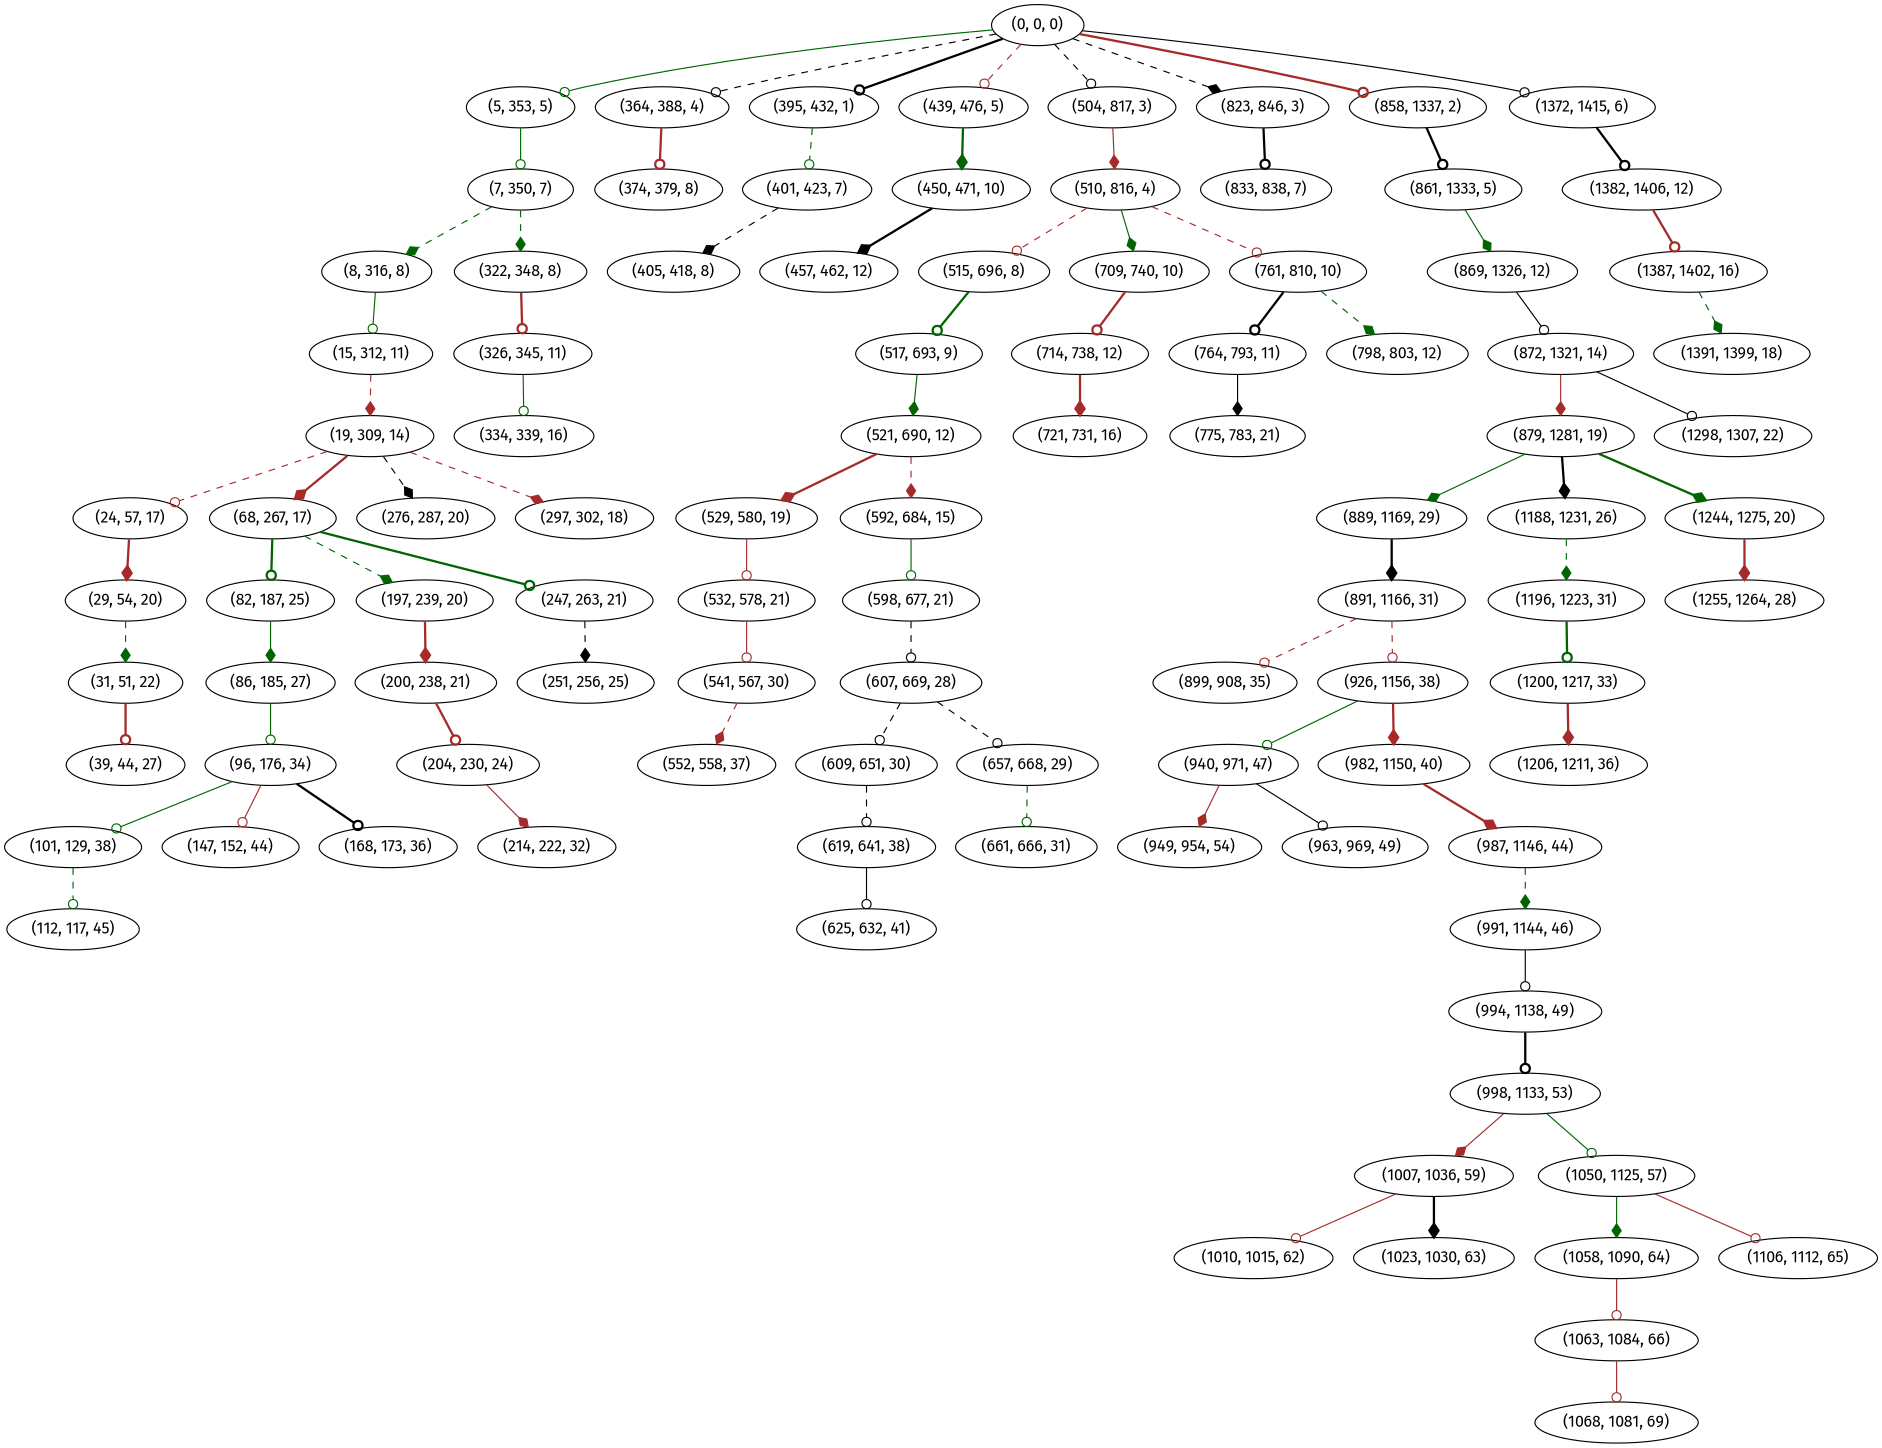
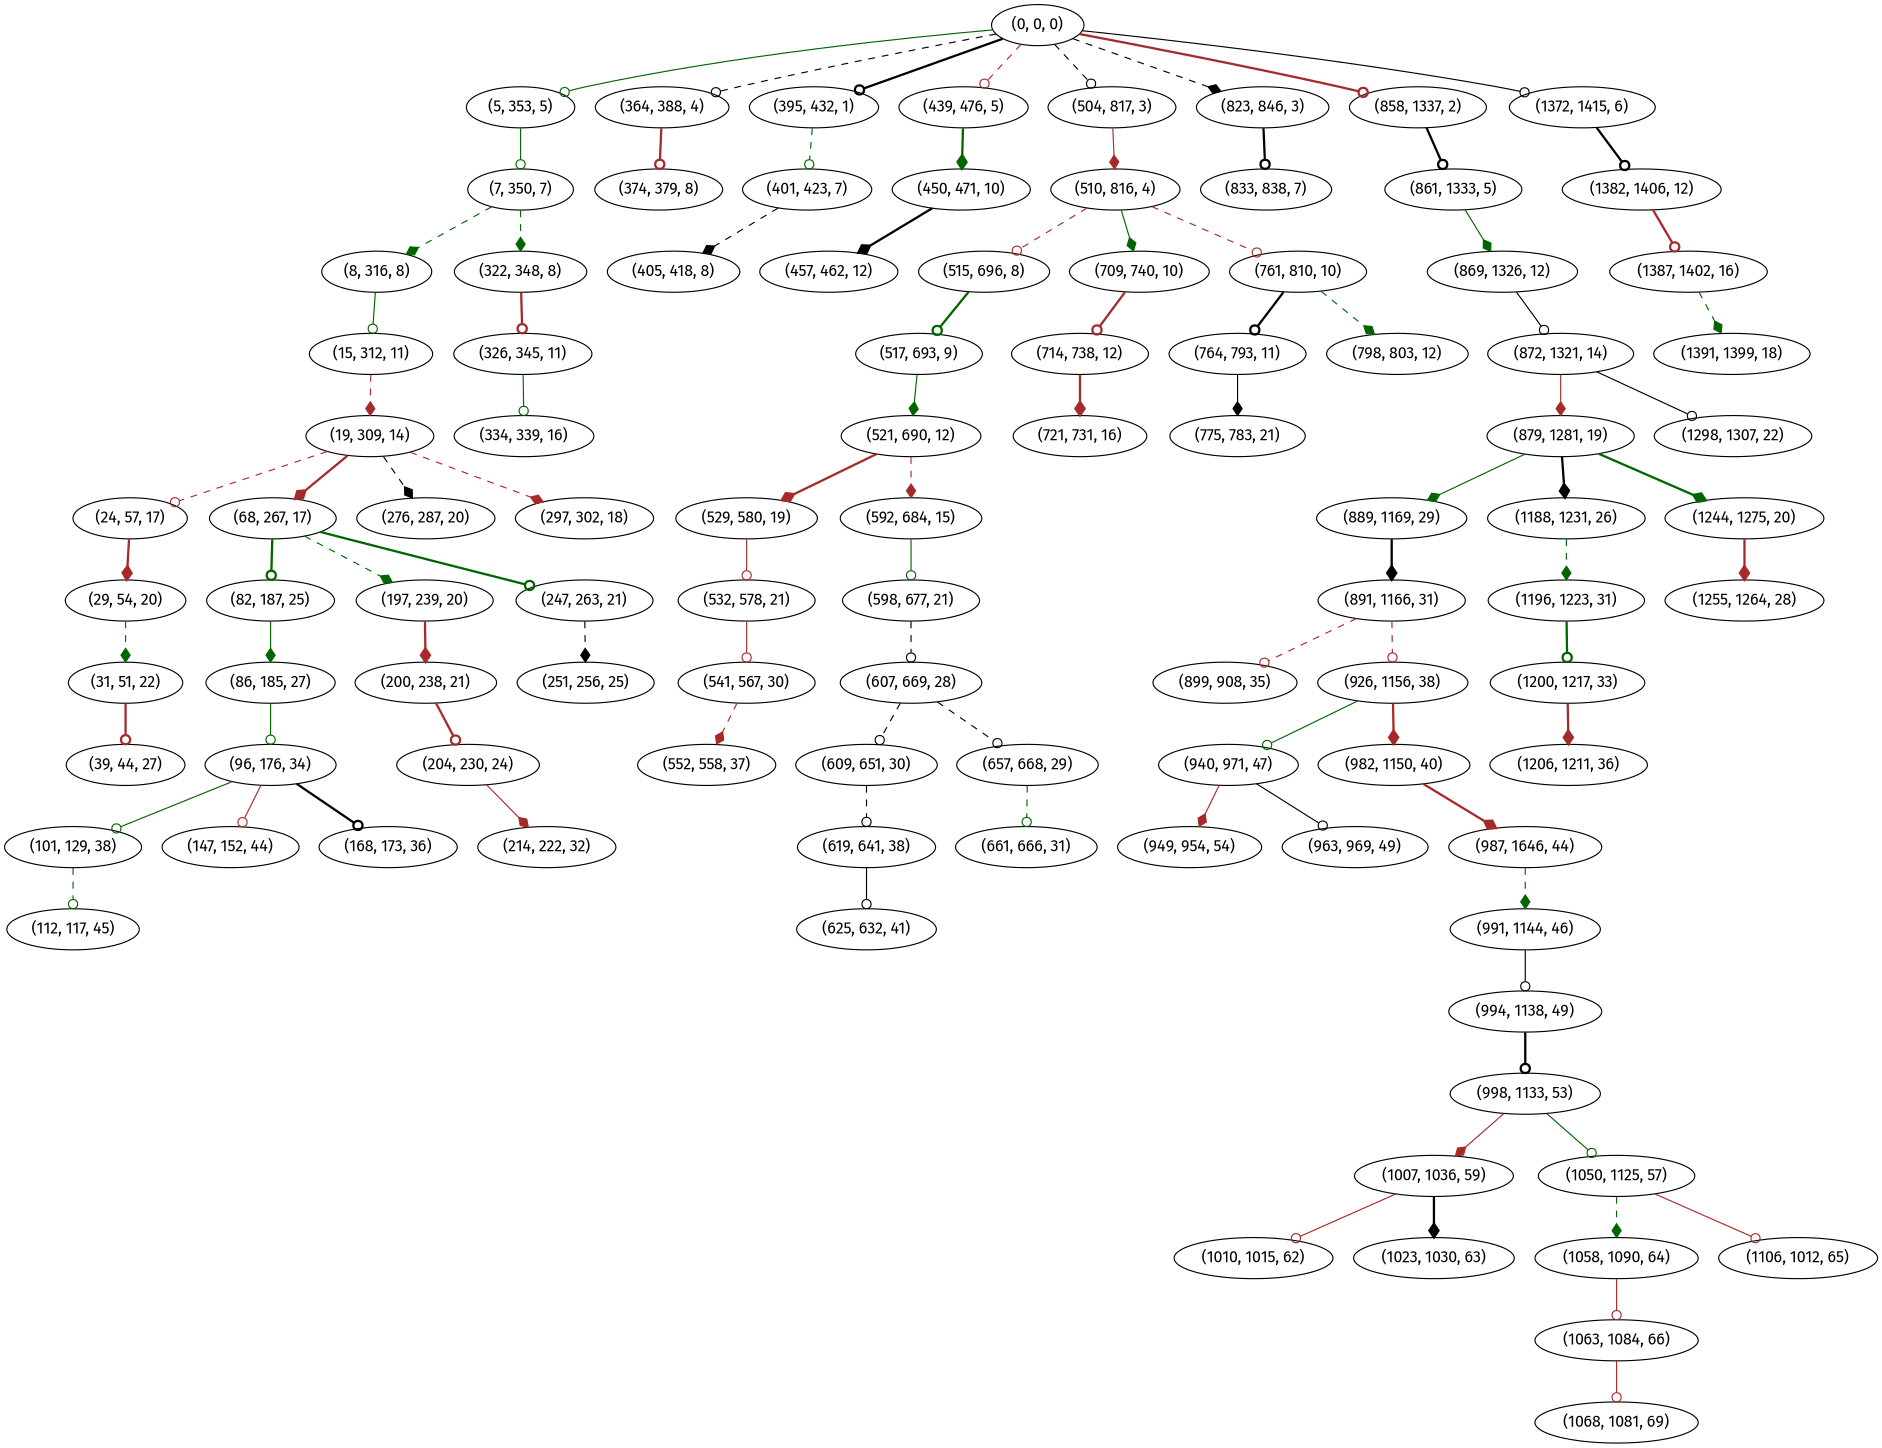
(1525, 847) -> (1525, 847)
(1617, 1210) -> (1617, 1210)
(1798, 1258) -> (1798, 1258)
